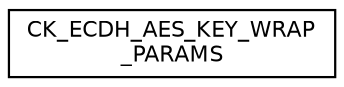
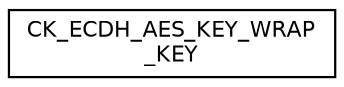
(172, 44) -> (172, 44)
